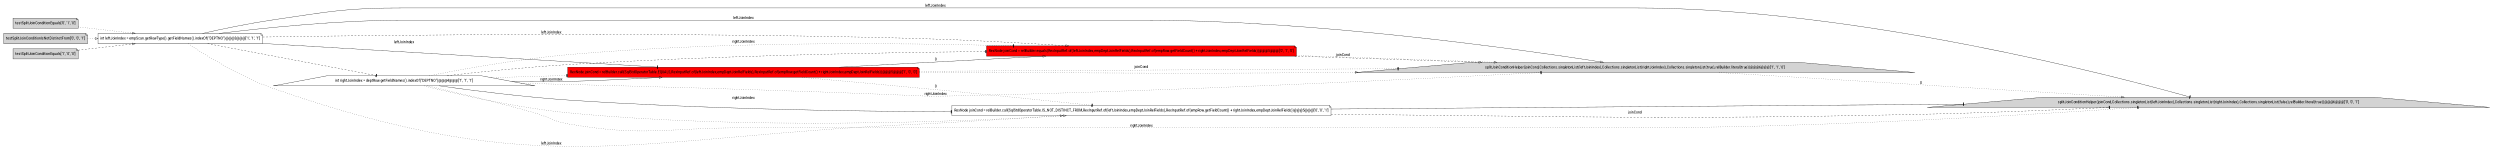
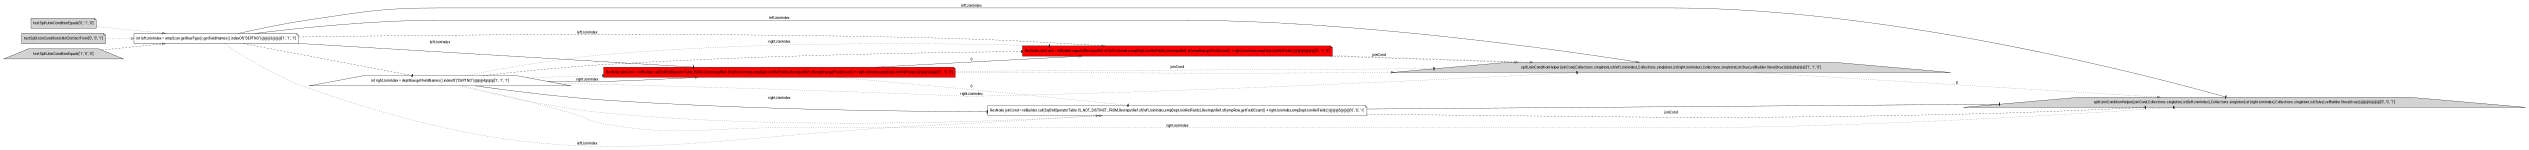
(46, 54) -> (64, 54)
